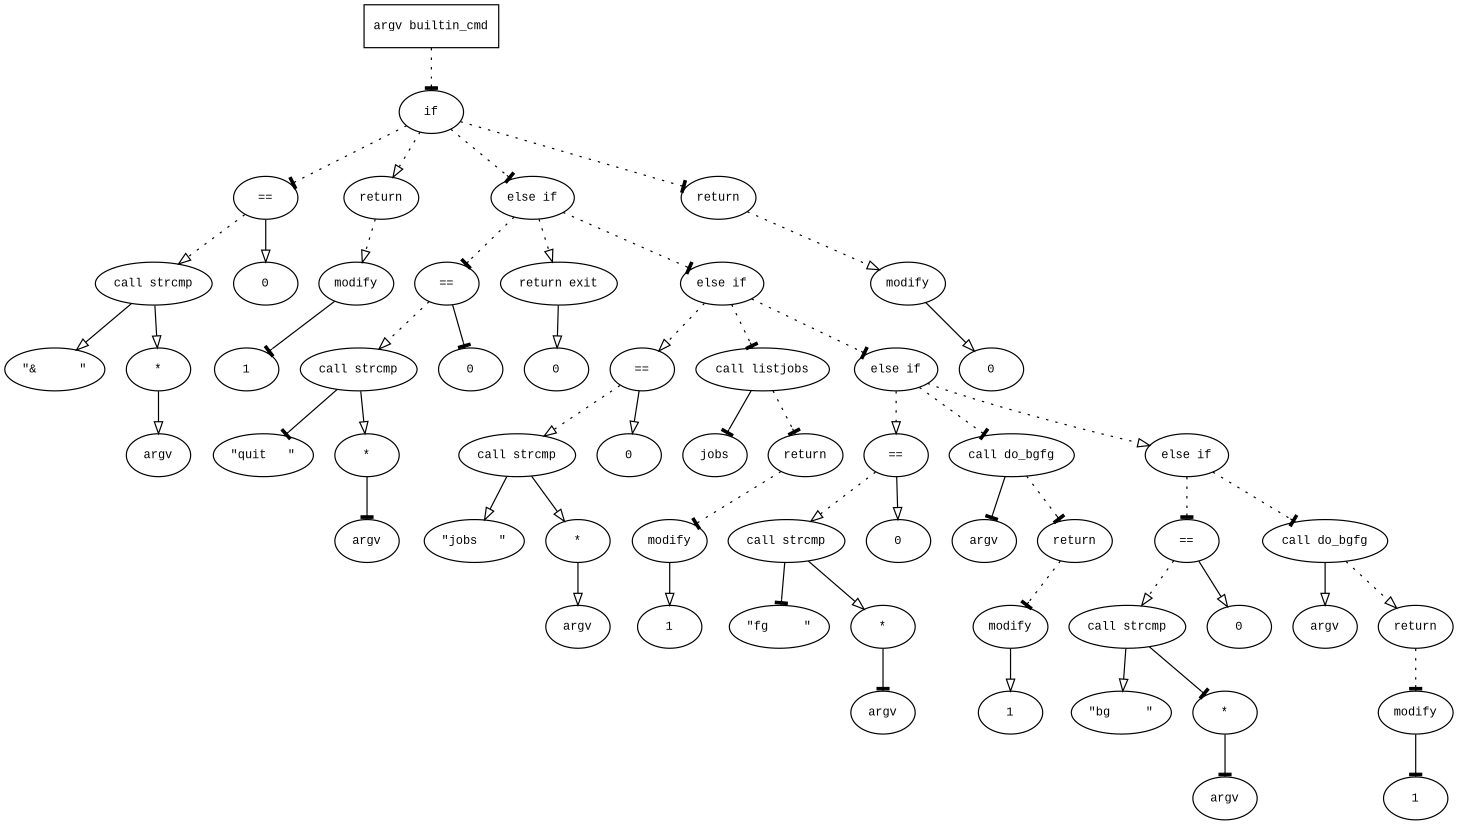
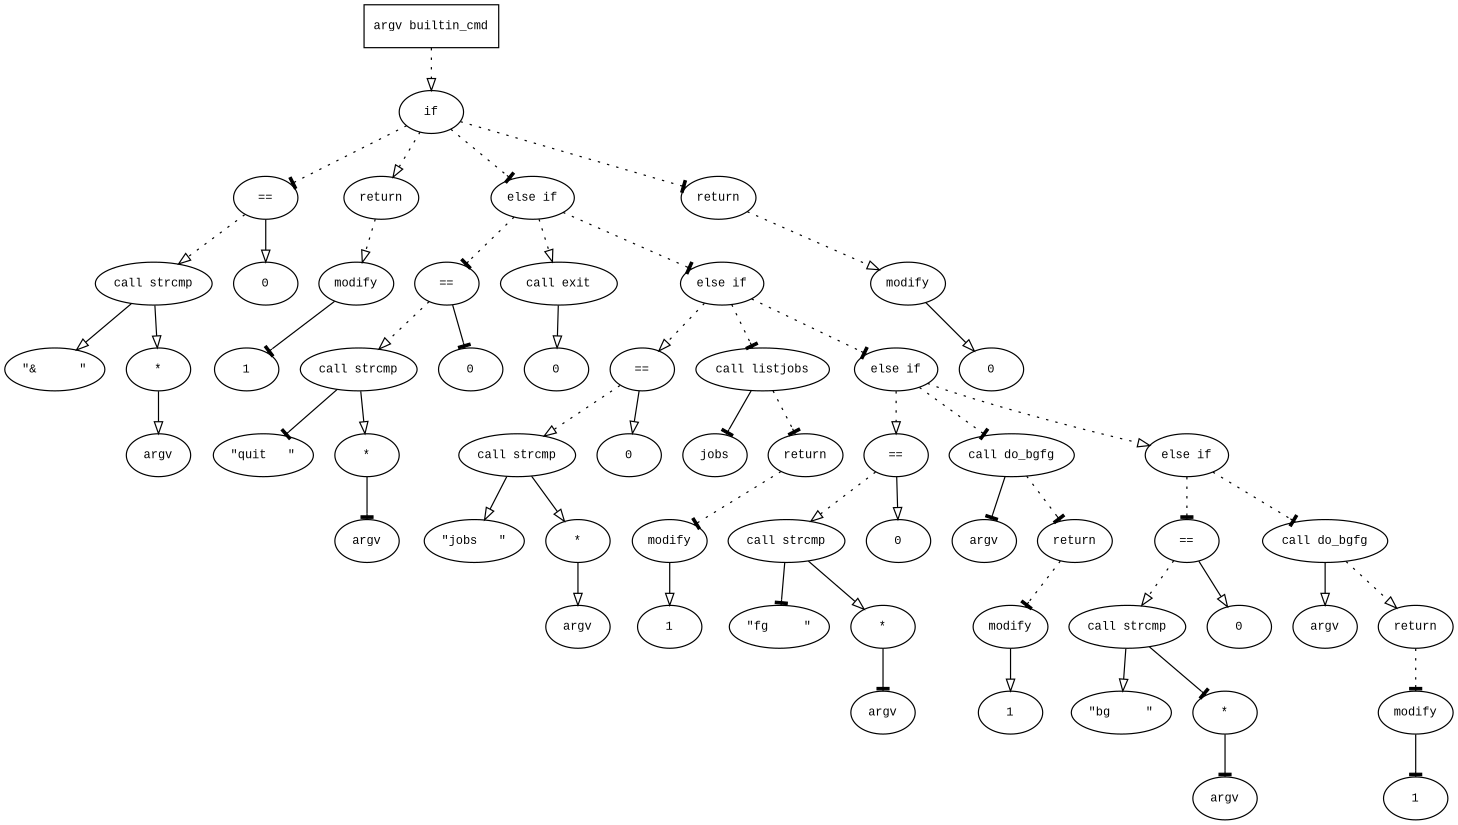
(431, 63) -> (431, 63)
(559, 284) -> (559, 284)
